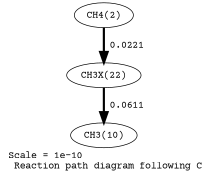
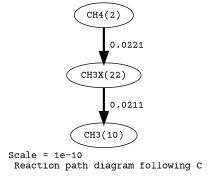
(124, 105) -> (124, 105)
